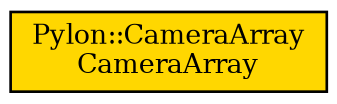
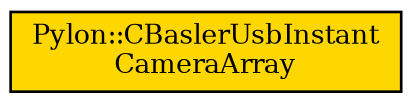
(169, 52) -> (206, 52)
